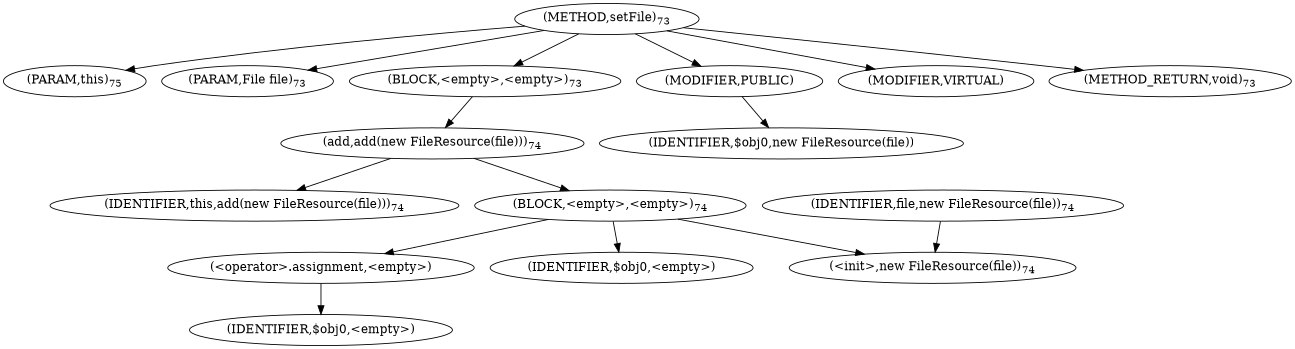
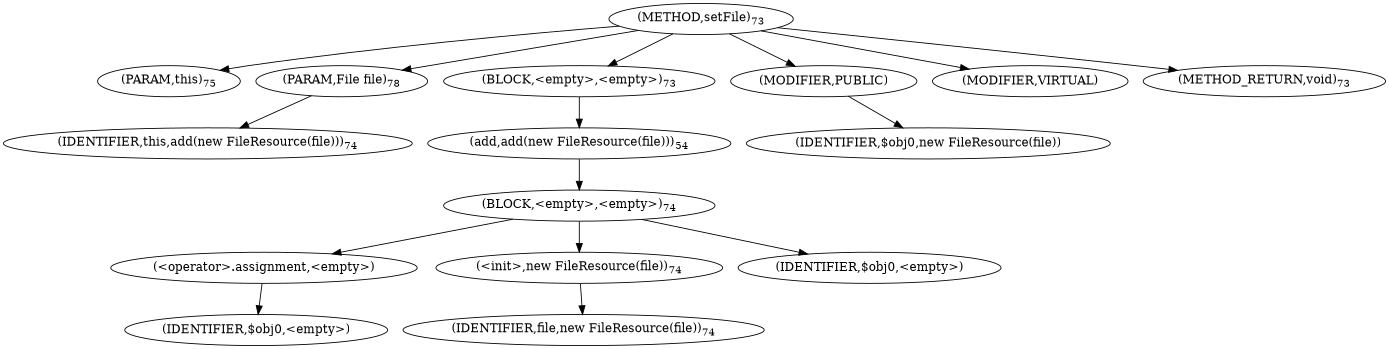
(300, 80) -> (394, 80)
(535, 142) -> (682, 142)
(348, 173) -> (280, 110)
(939, 232) -> (581, 295)
